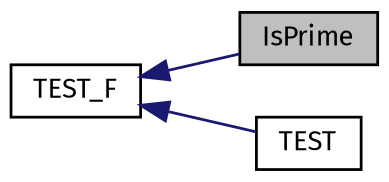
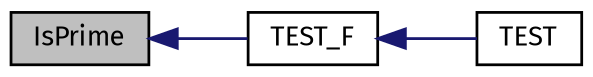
(203, 62) -> (213, 39)
